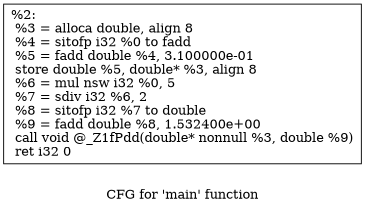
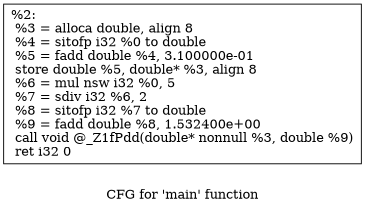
(101, 42) -> (109, 42)
